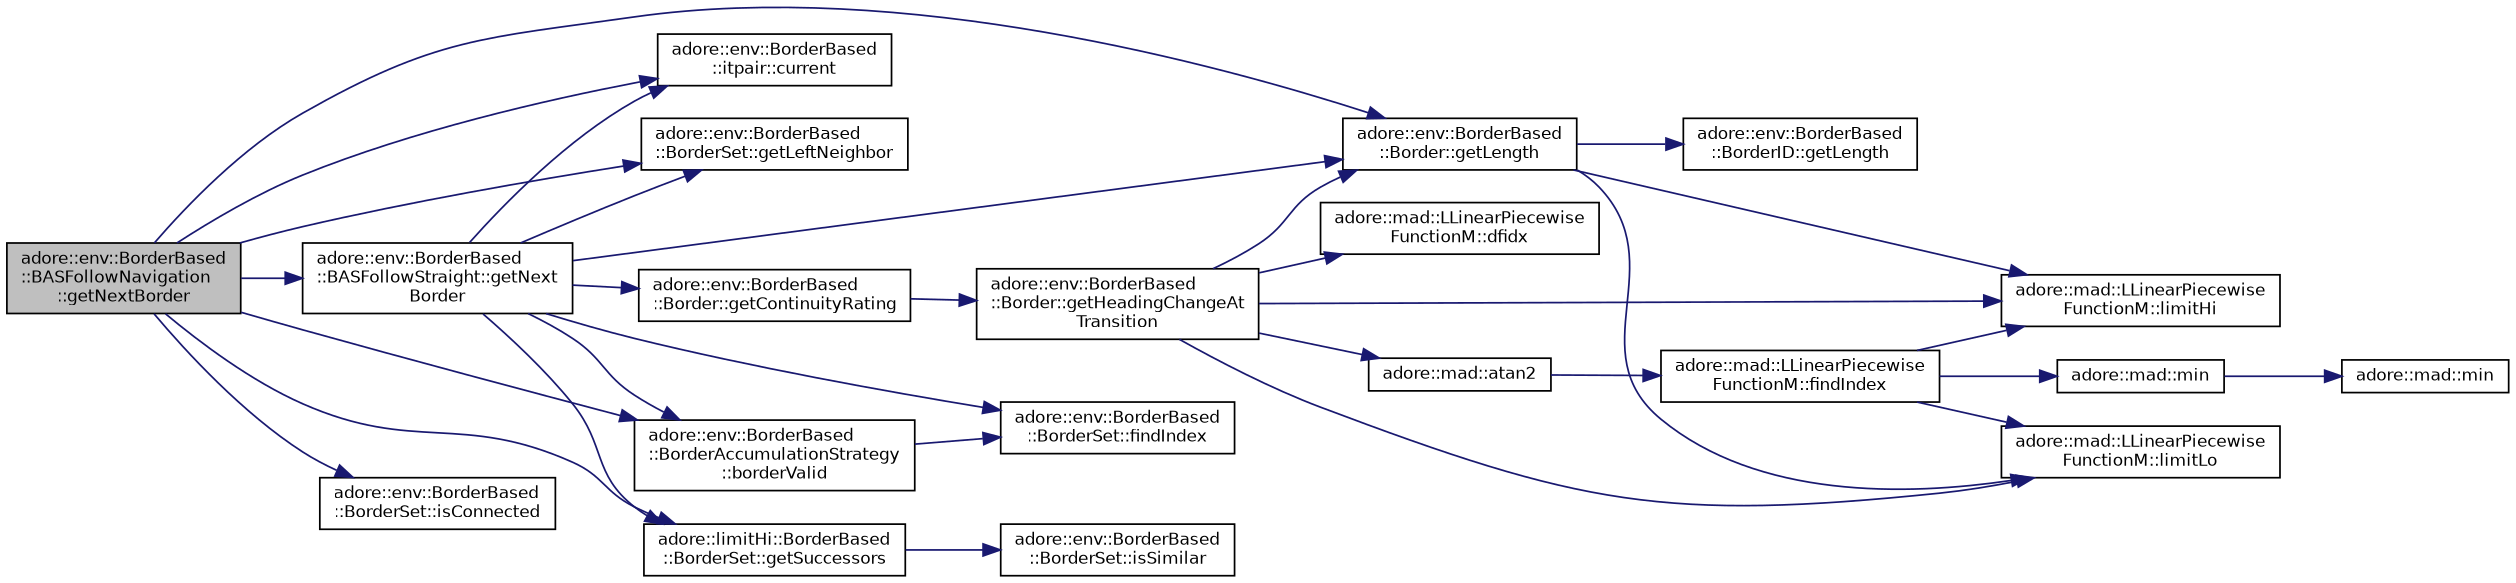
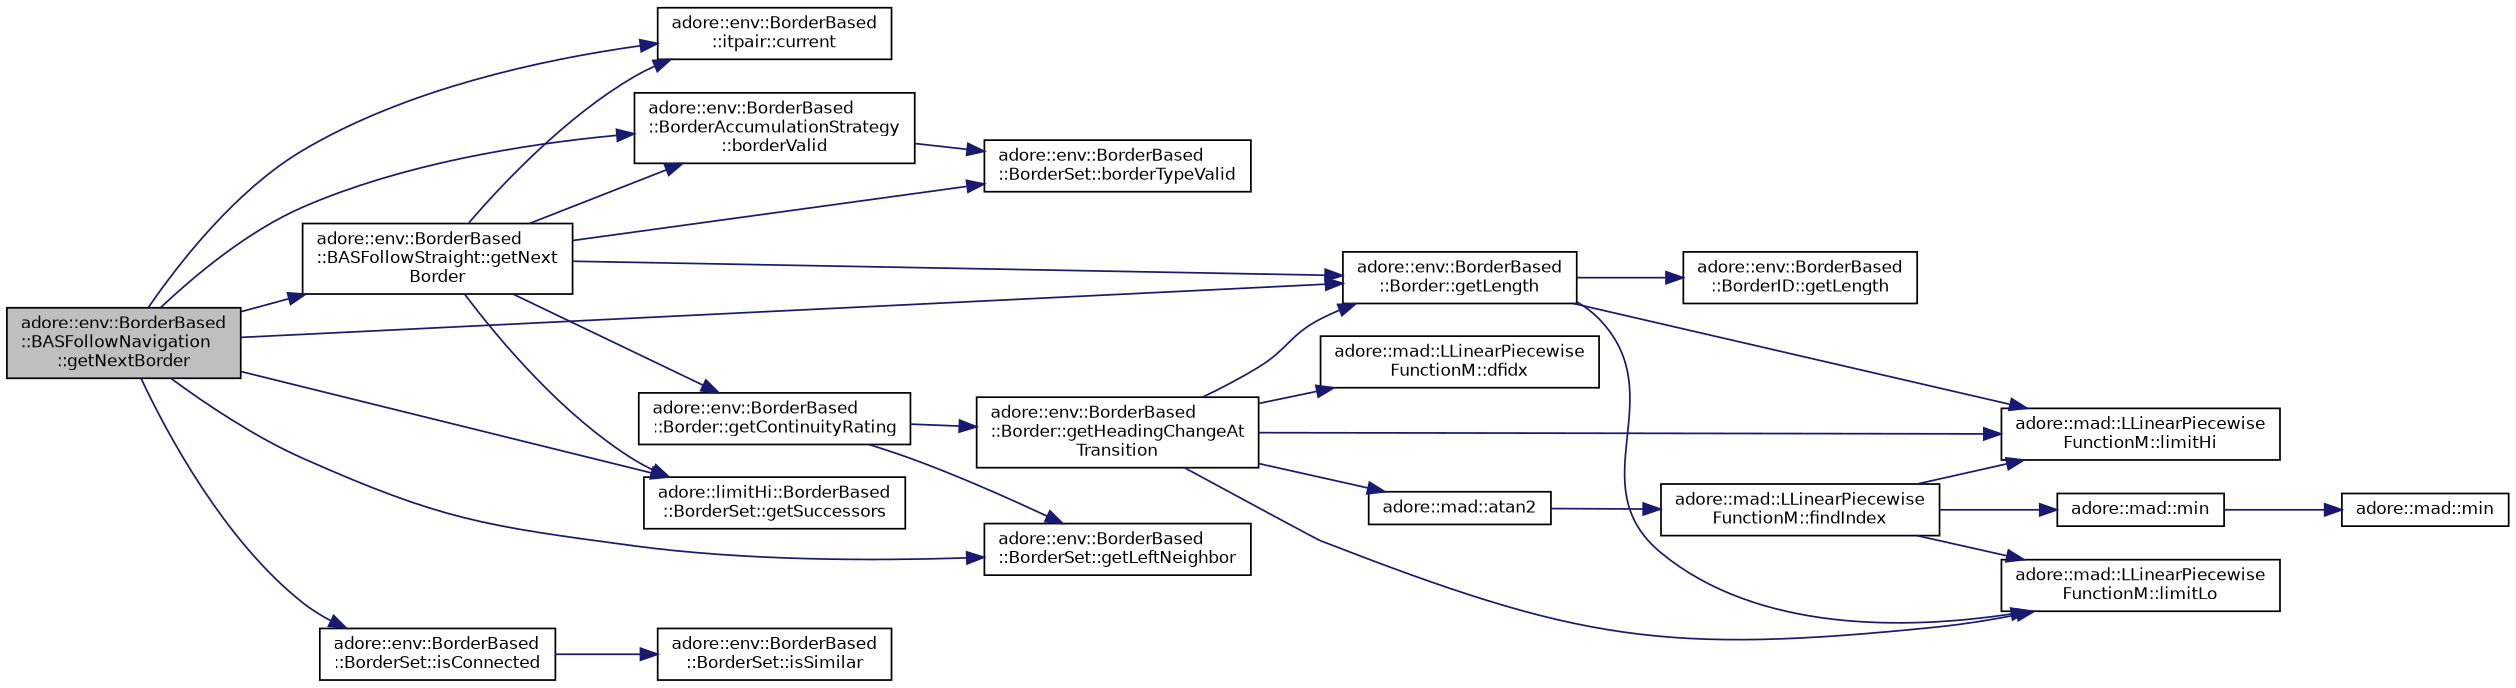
(602, 209) -> (959, 477)
(1118, 428) -> (1118, 166)
(944, 550) -> (598, 654)
